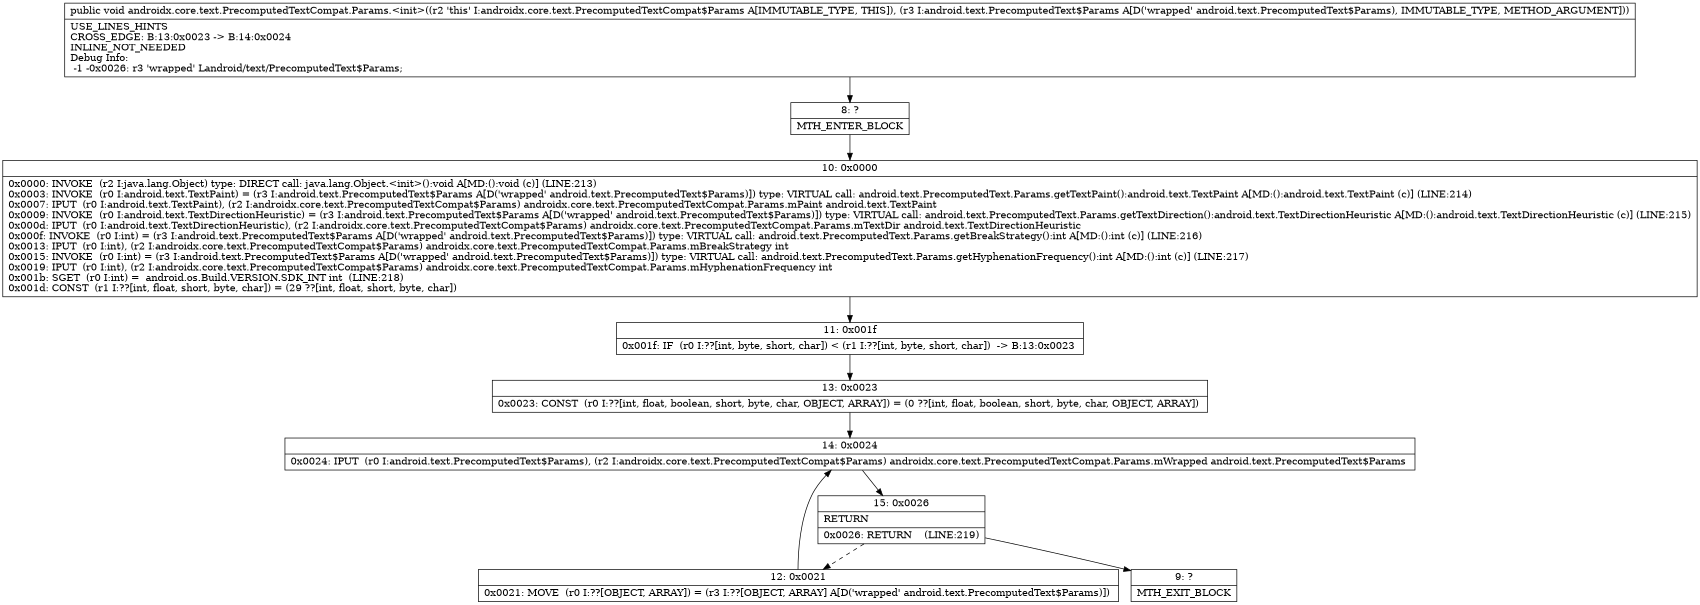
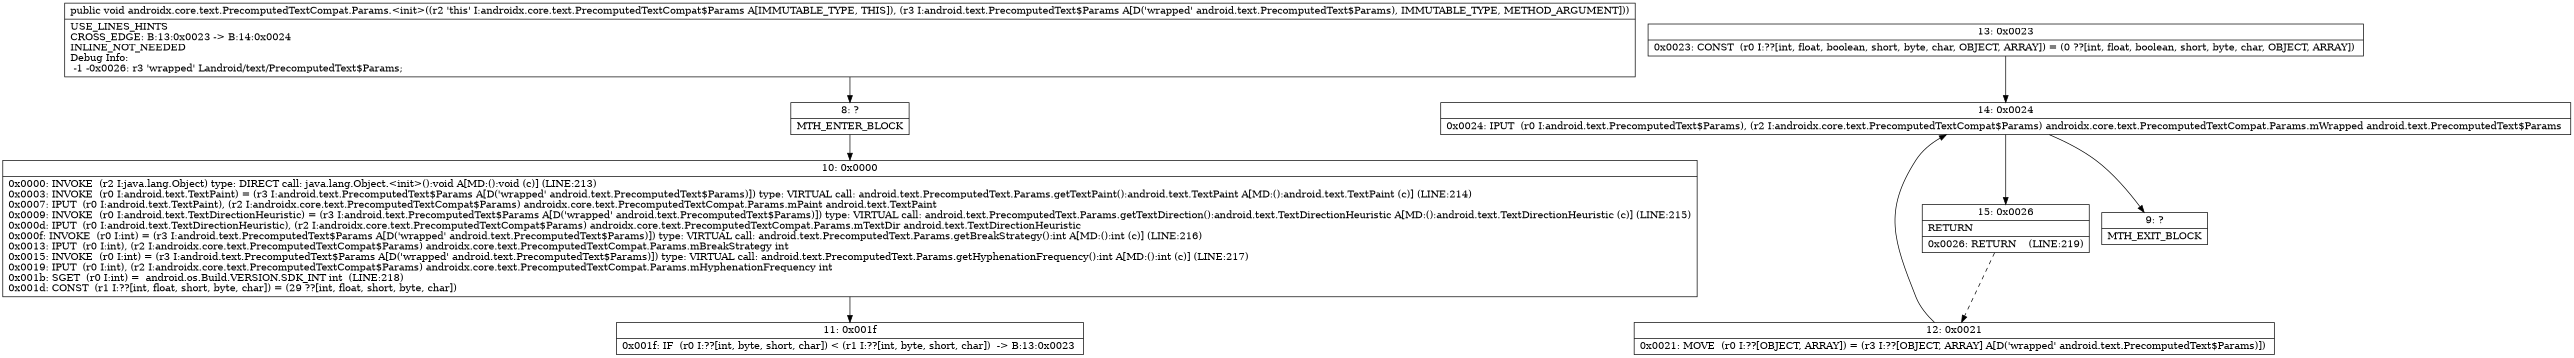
(850, 364) -> none
(1055, 553) -> (2100, 164)
